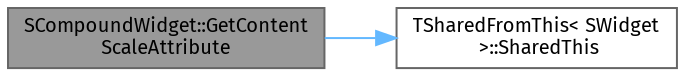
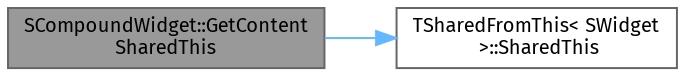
(166, 38) -> (166, 38)
